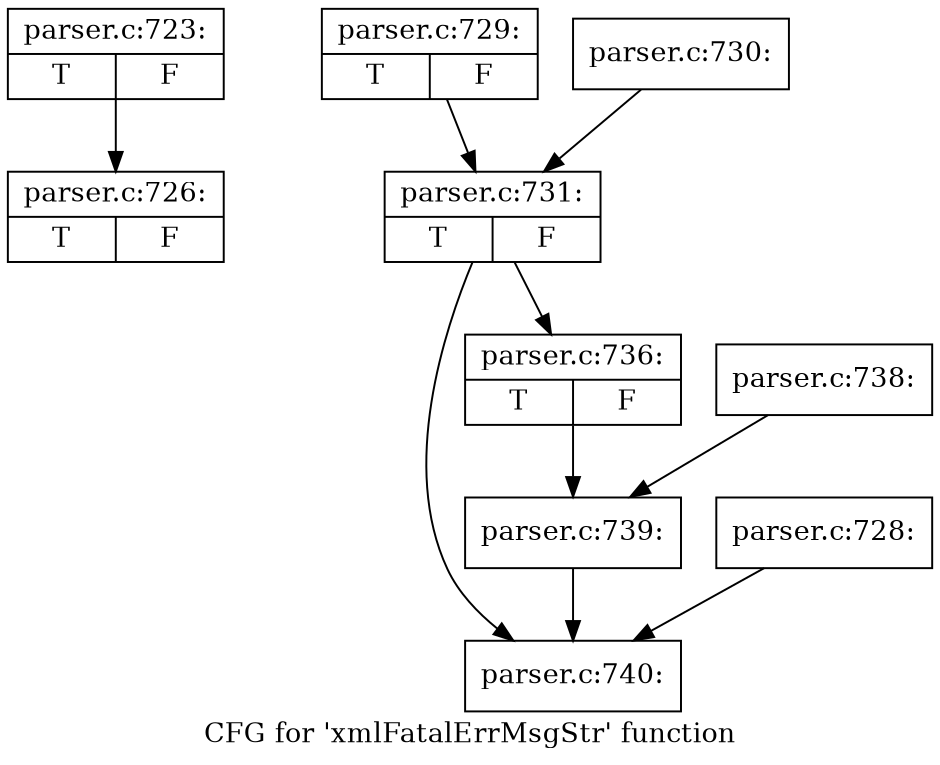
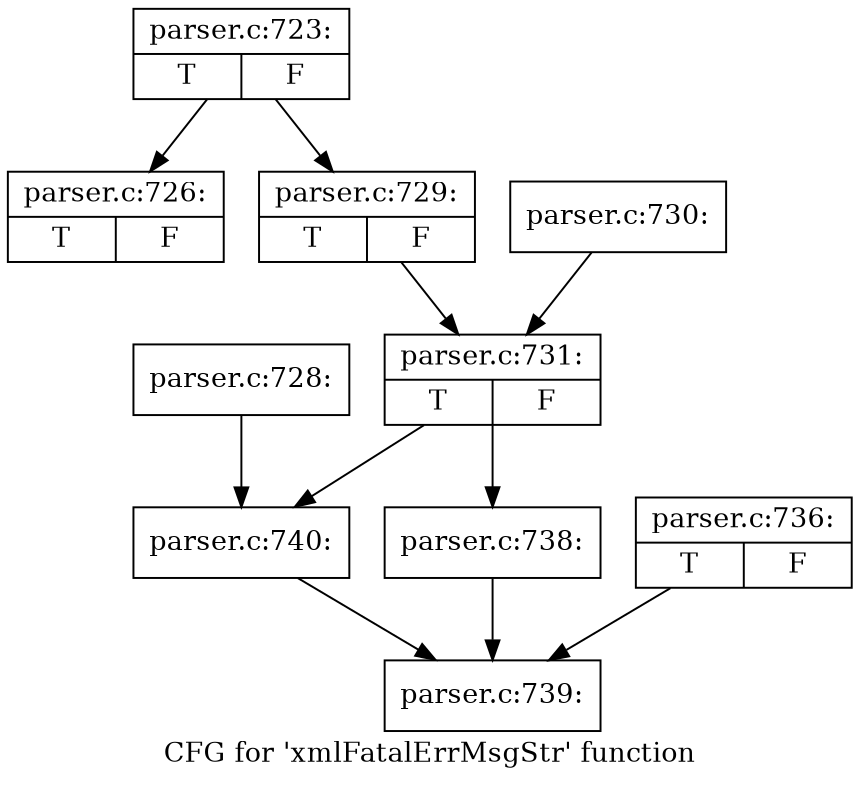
none -> (298, 127)
(528, 290) -> (493, 456)
(573, 595) -> (358, 614)
